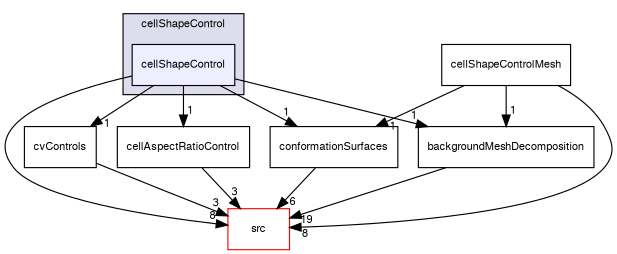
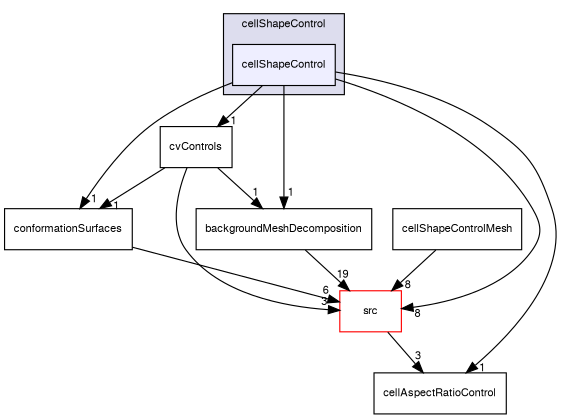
(506, 100) -> (236, 184)
(425, 104) -> (137, 185)
(217, 184) -> (402, 348)
